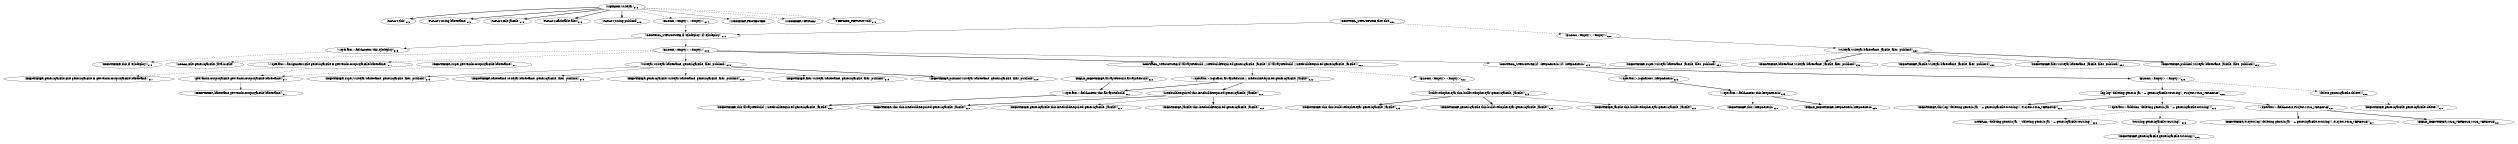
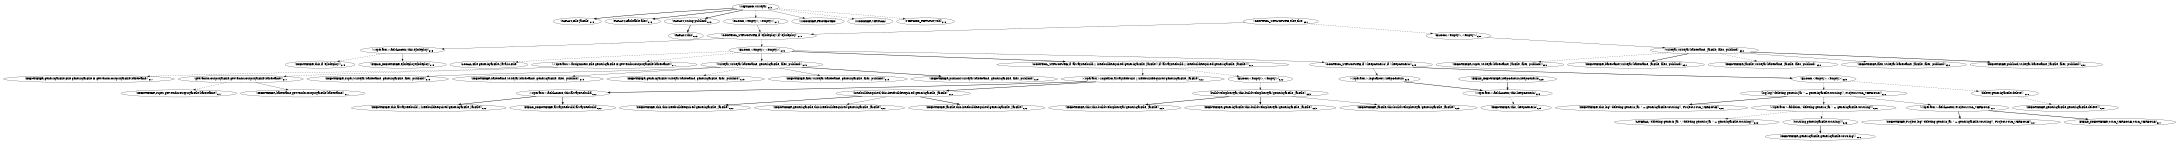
(505, 11) -> (689, 28)
(450, 21) -> none
none -> (403, 65)
(359, 72) -> (211, 86)
(1106, 86) -> (563, 100)
(1796, 100) -> (1508, 85)
